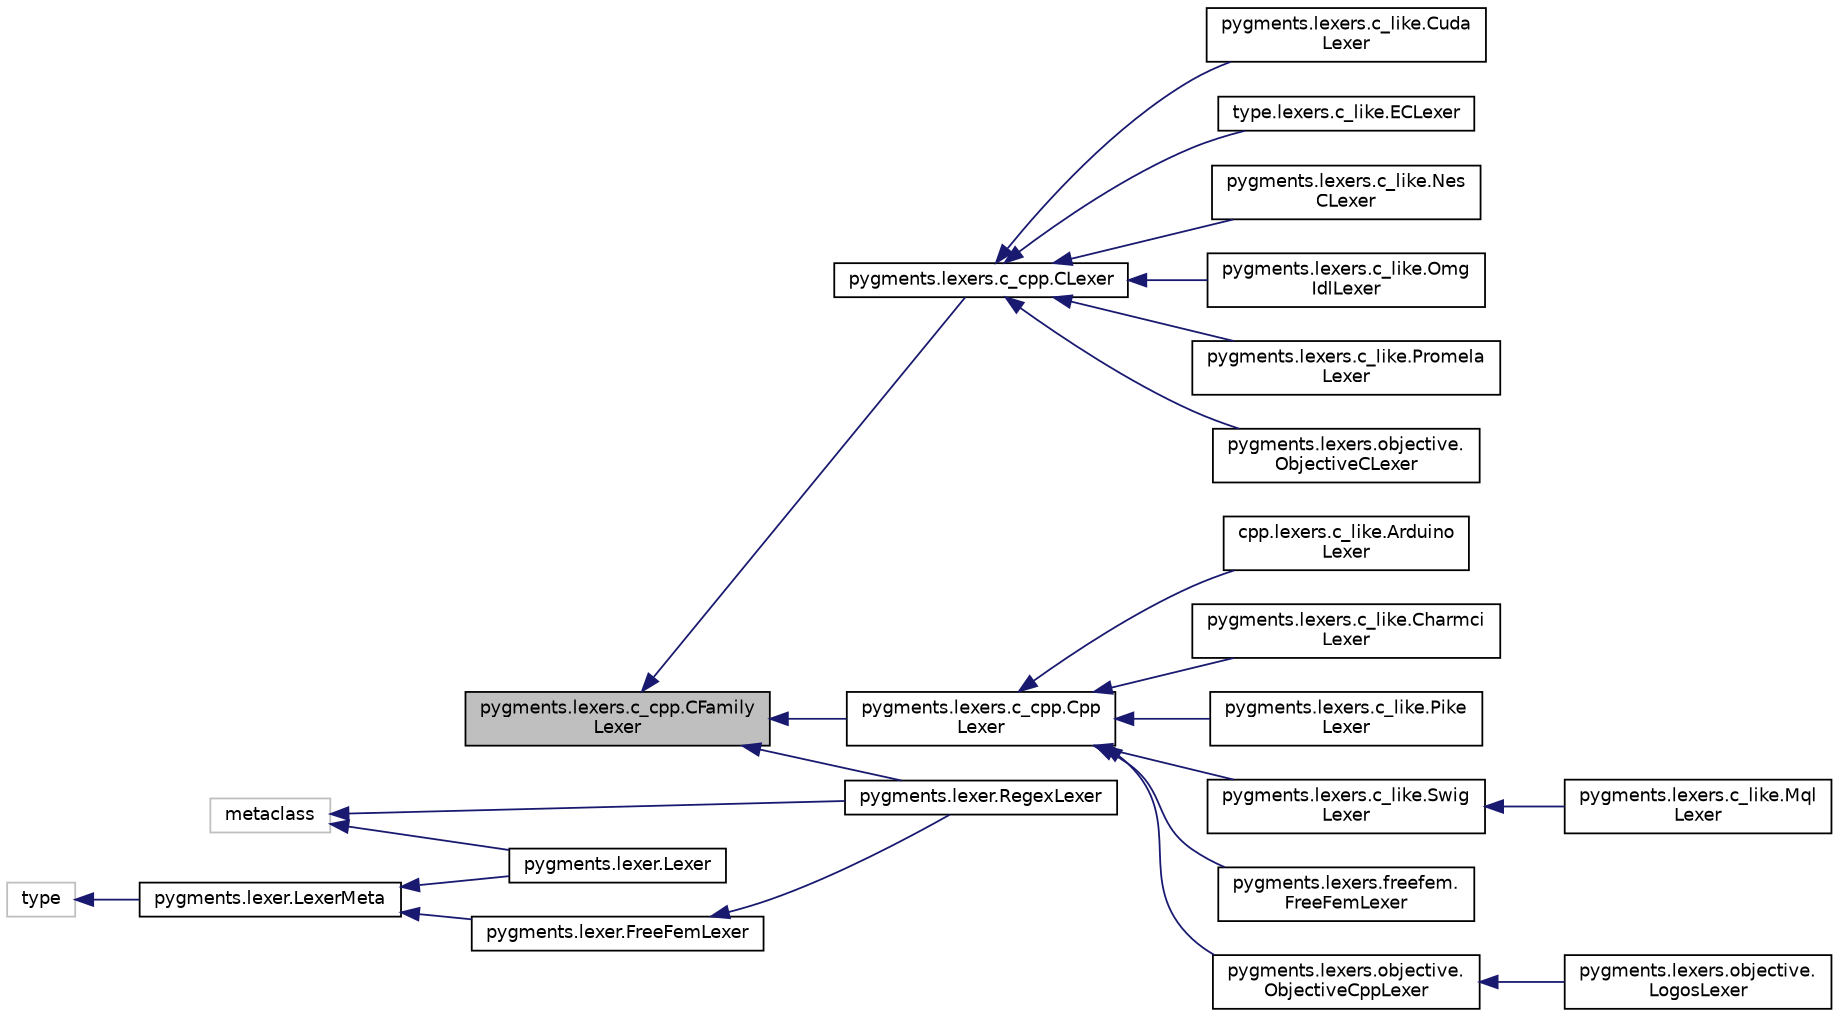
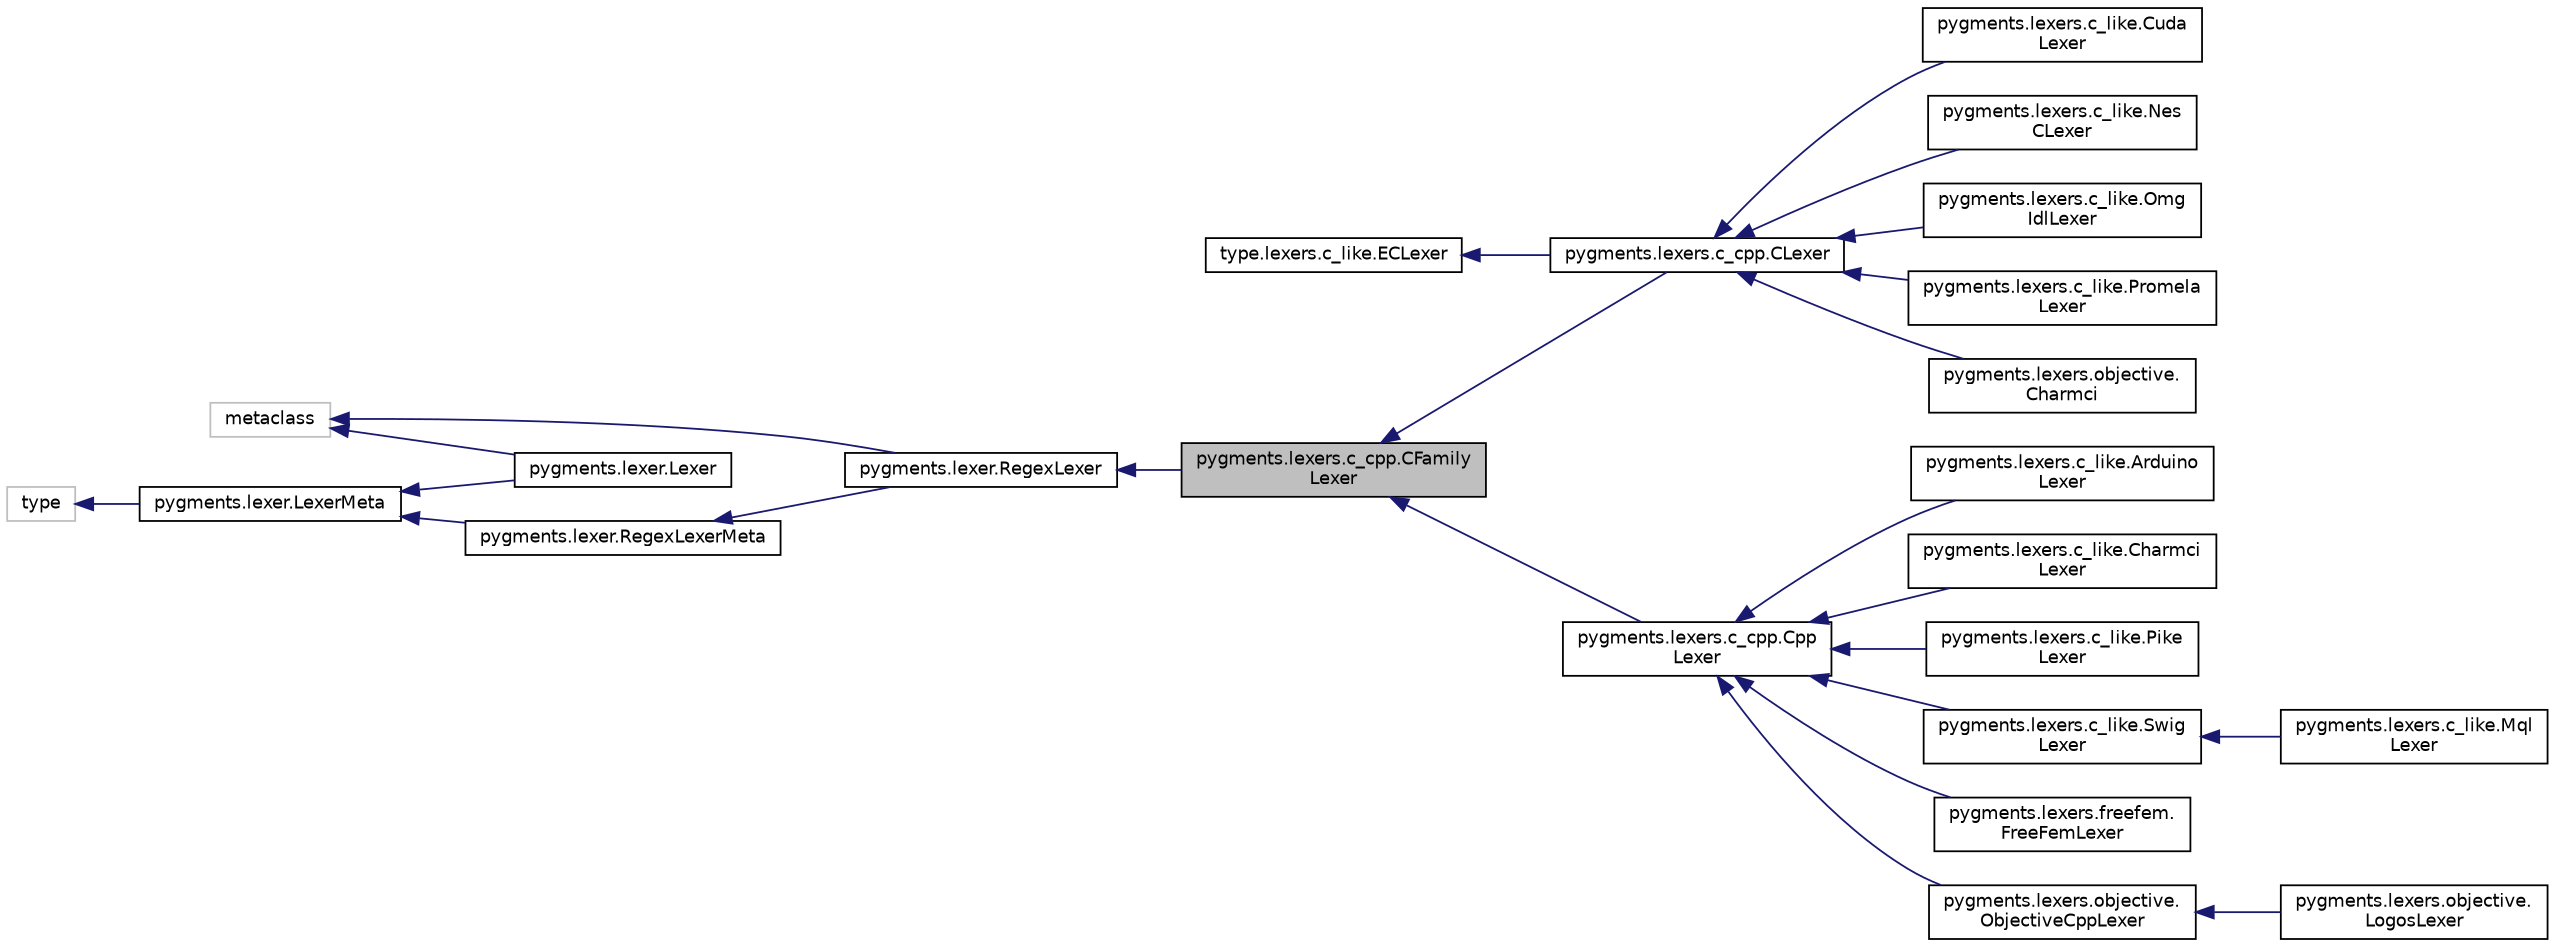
(1126, 181) -> (1515, 255)
(1346, 456) -> (2062, 386)
(1346, 543) -> (2062, 474)
(831, 765) -> (1158, 470)
(618, 934) -> (623, 538)
